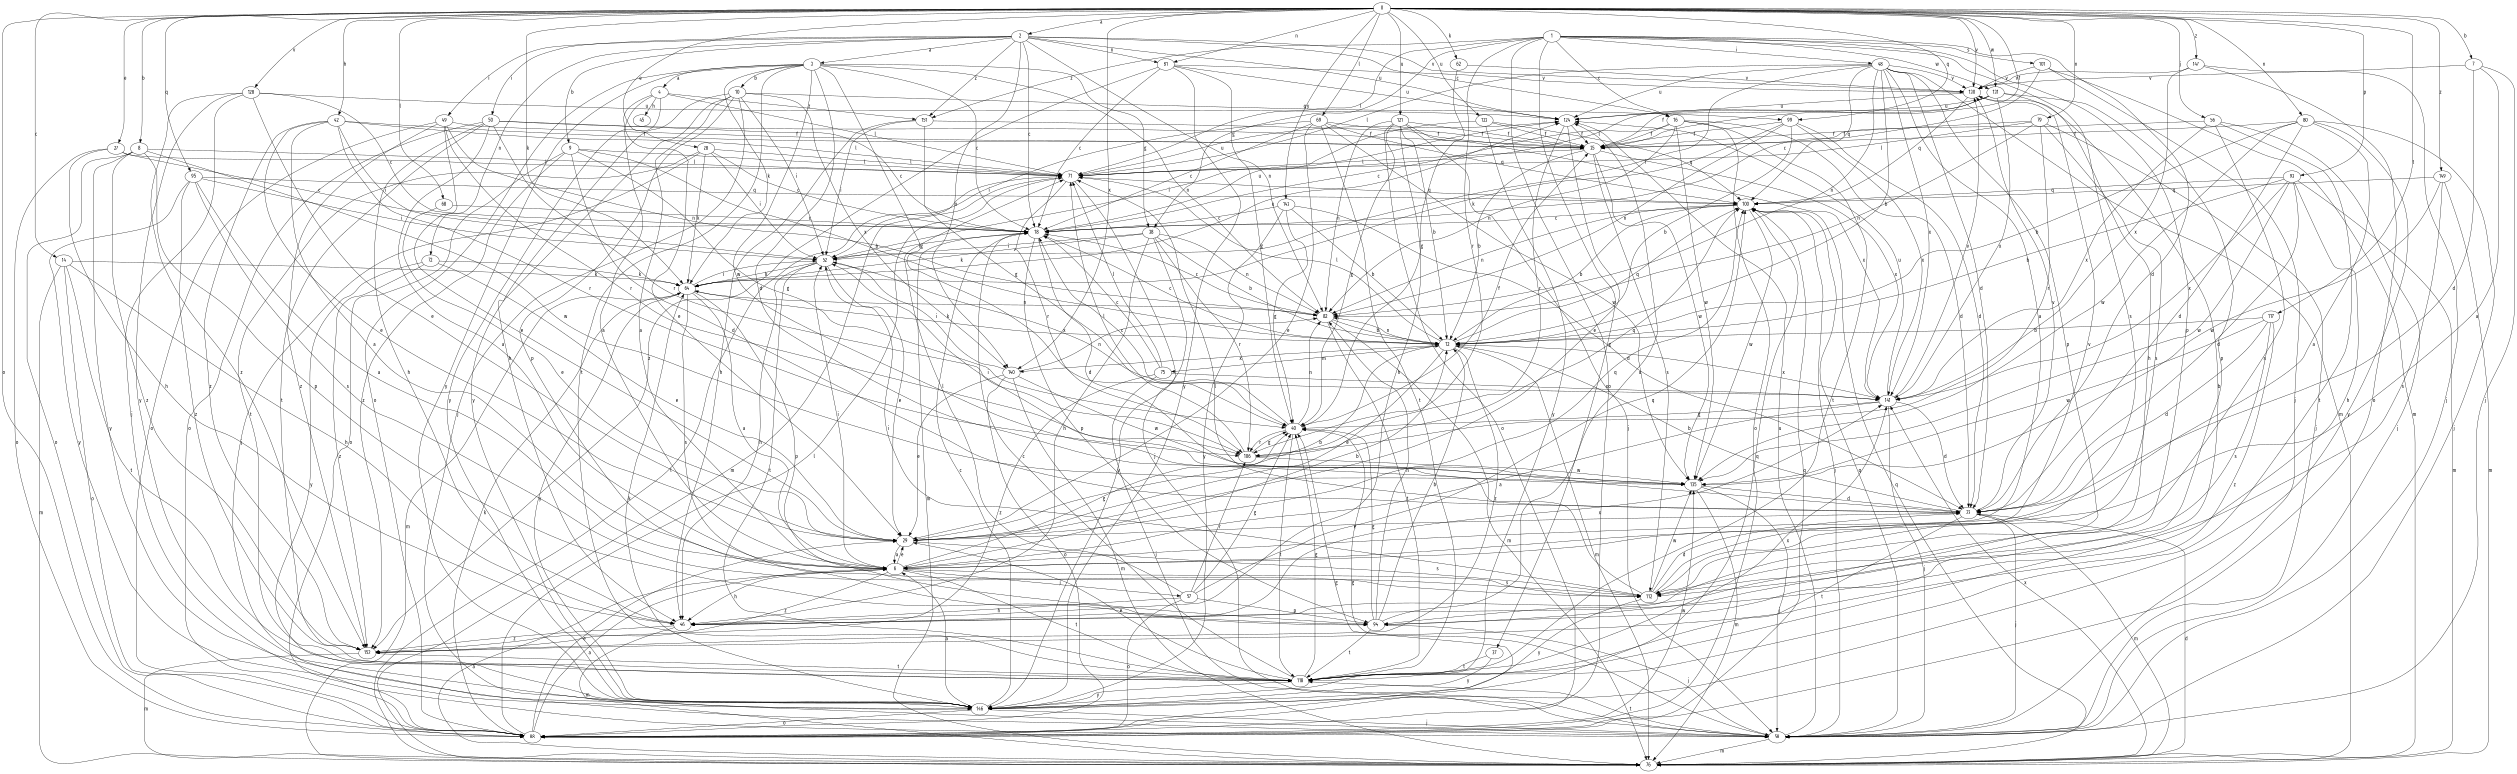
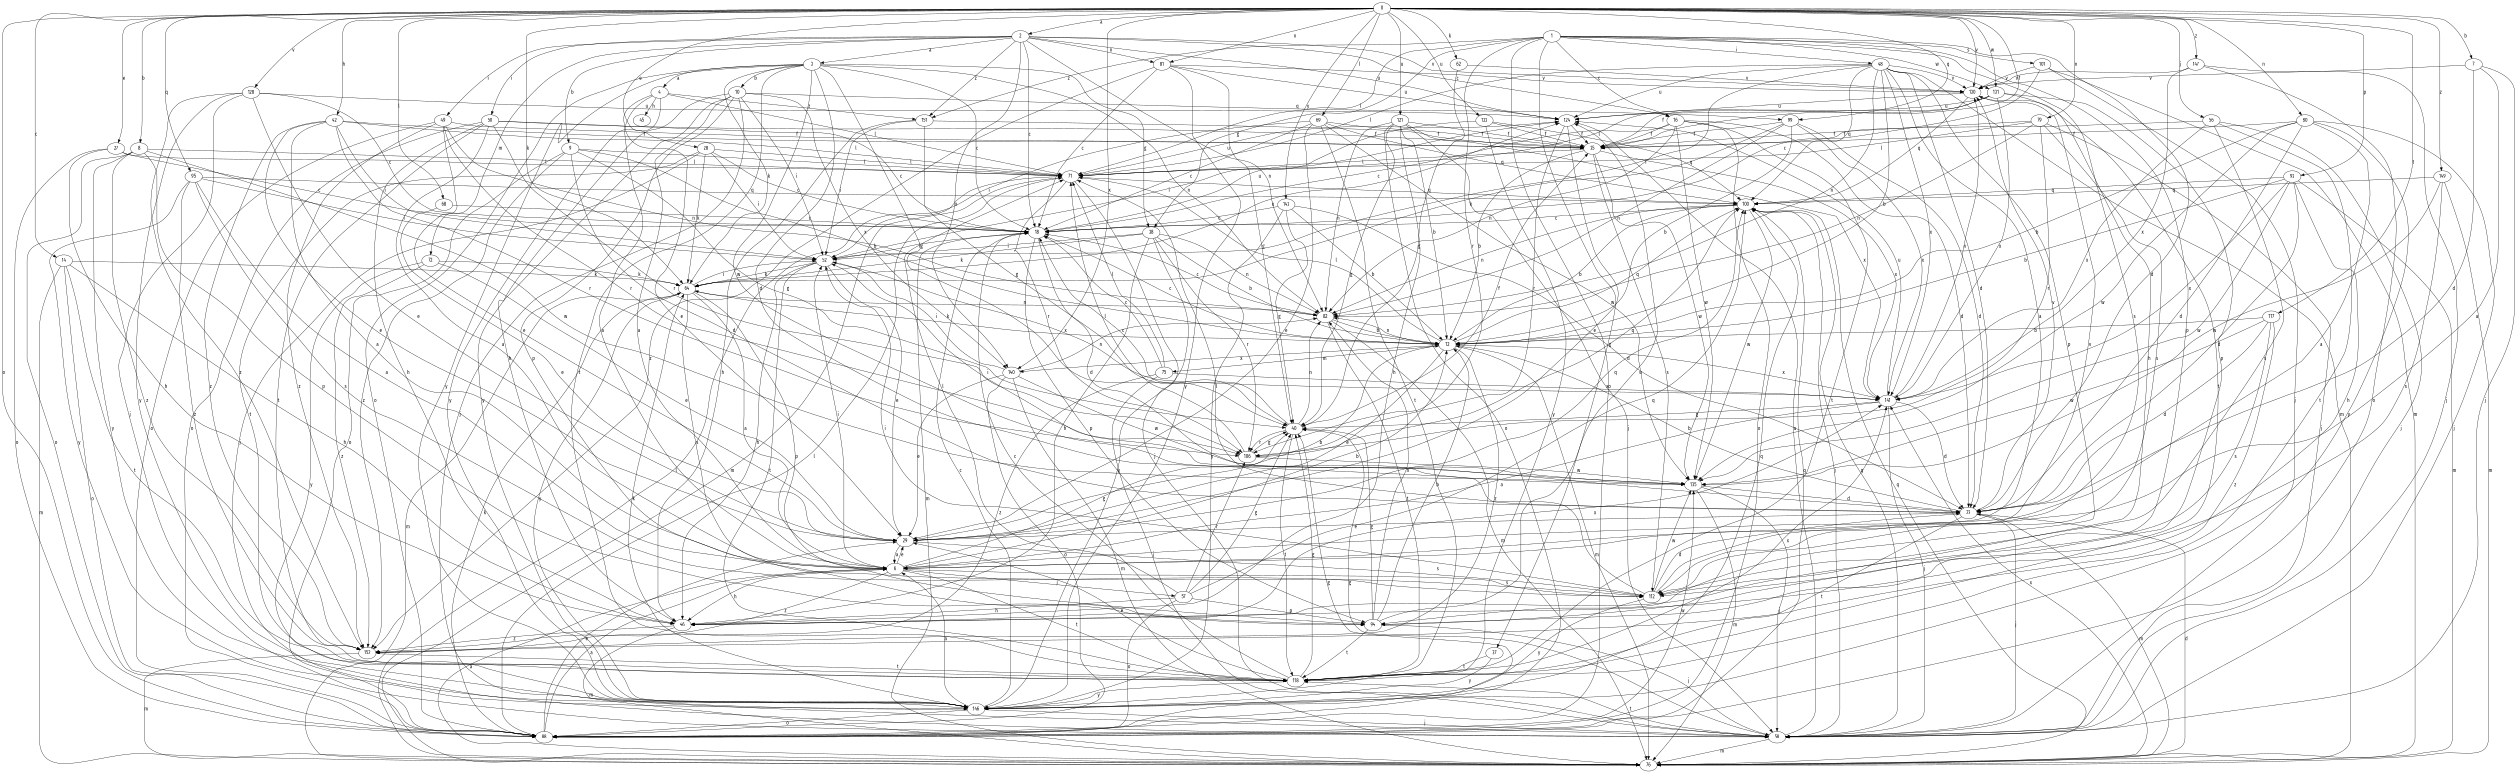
(500, 149) -> (501, 149)
(2219, 387) -> (2219, 387)
